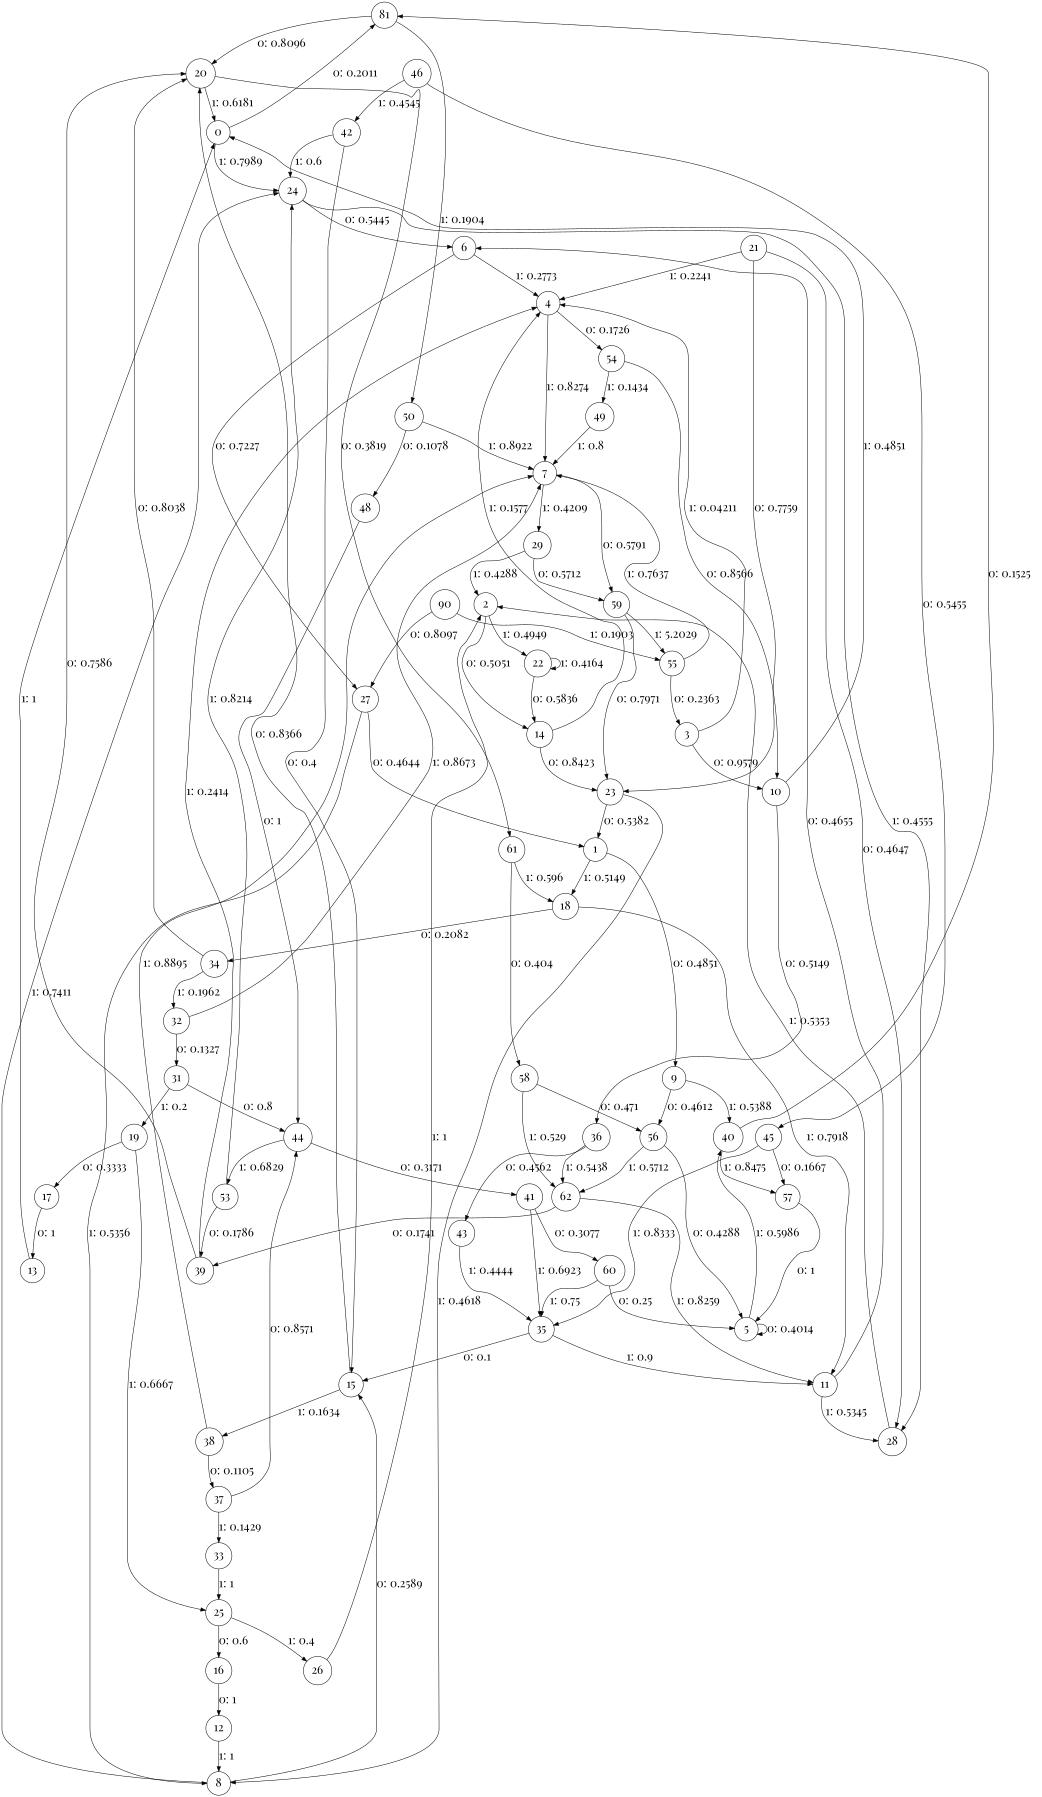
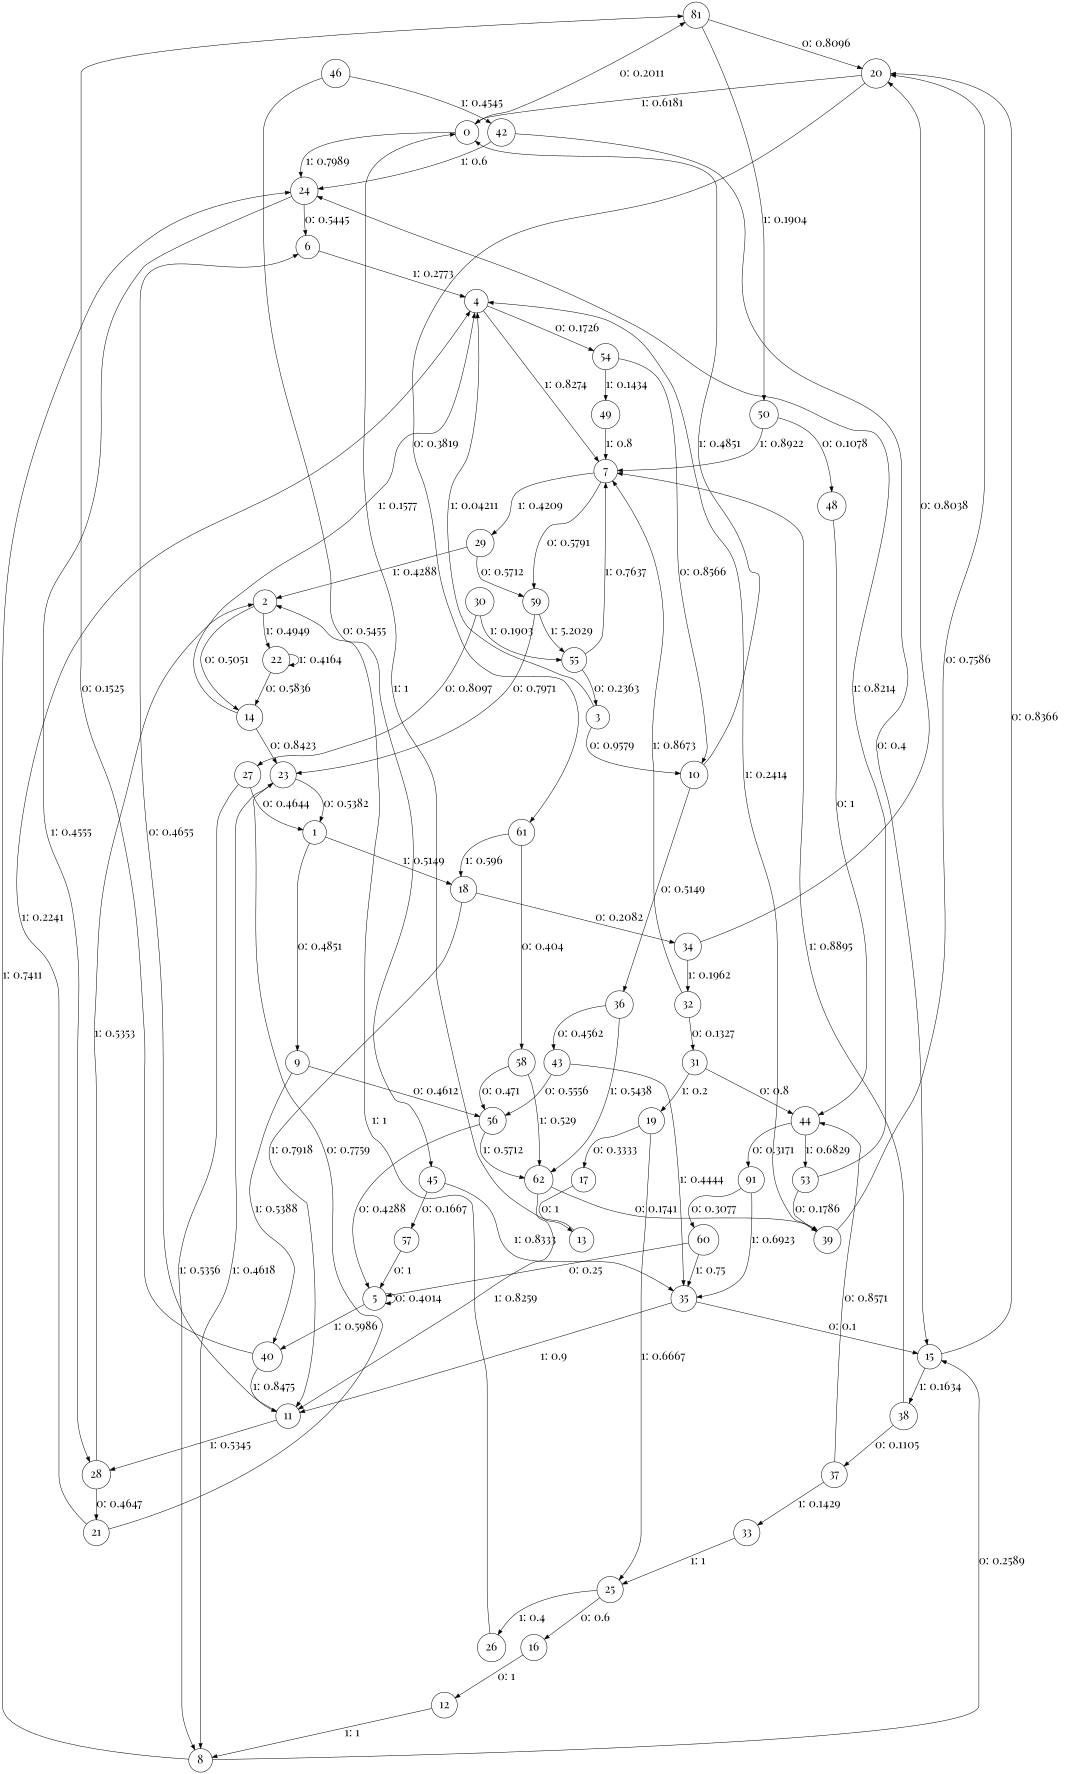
(220, 433) -> none
(445, 604) -> (480, 602)
(862, 821) -> (96, 1502)
none -> (532, 1100)
(736, 1180) -> (252, 1392)
(530, 1197) -> (751, 1180)
